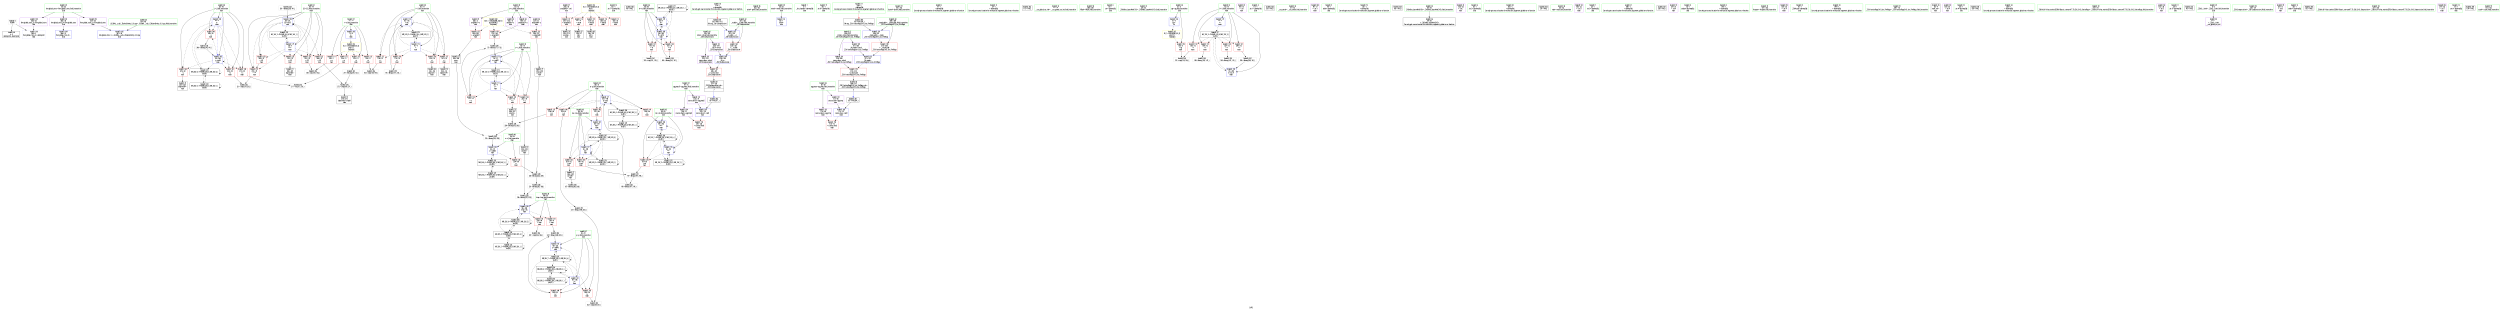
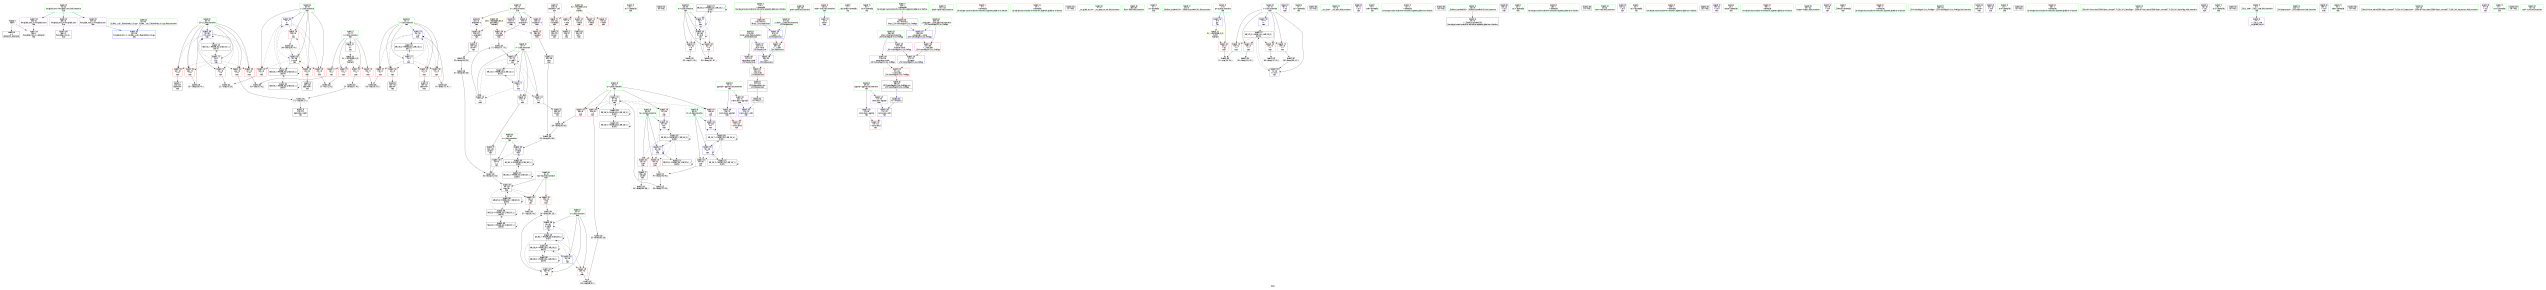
(258, 65) -> (193, 79)
(526, 169) -> (493, 169)
